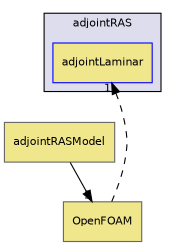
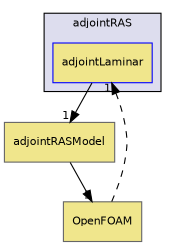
none -> (83, 99)
